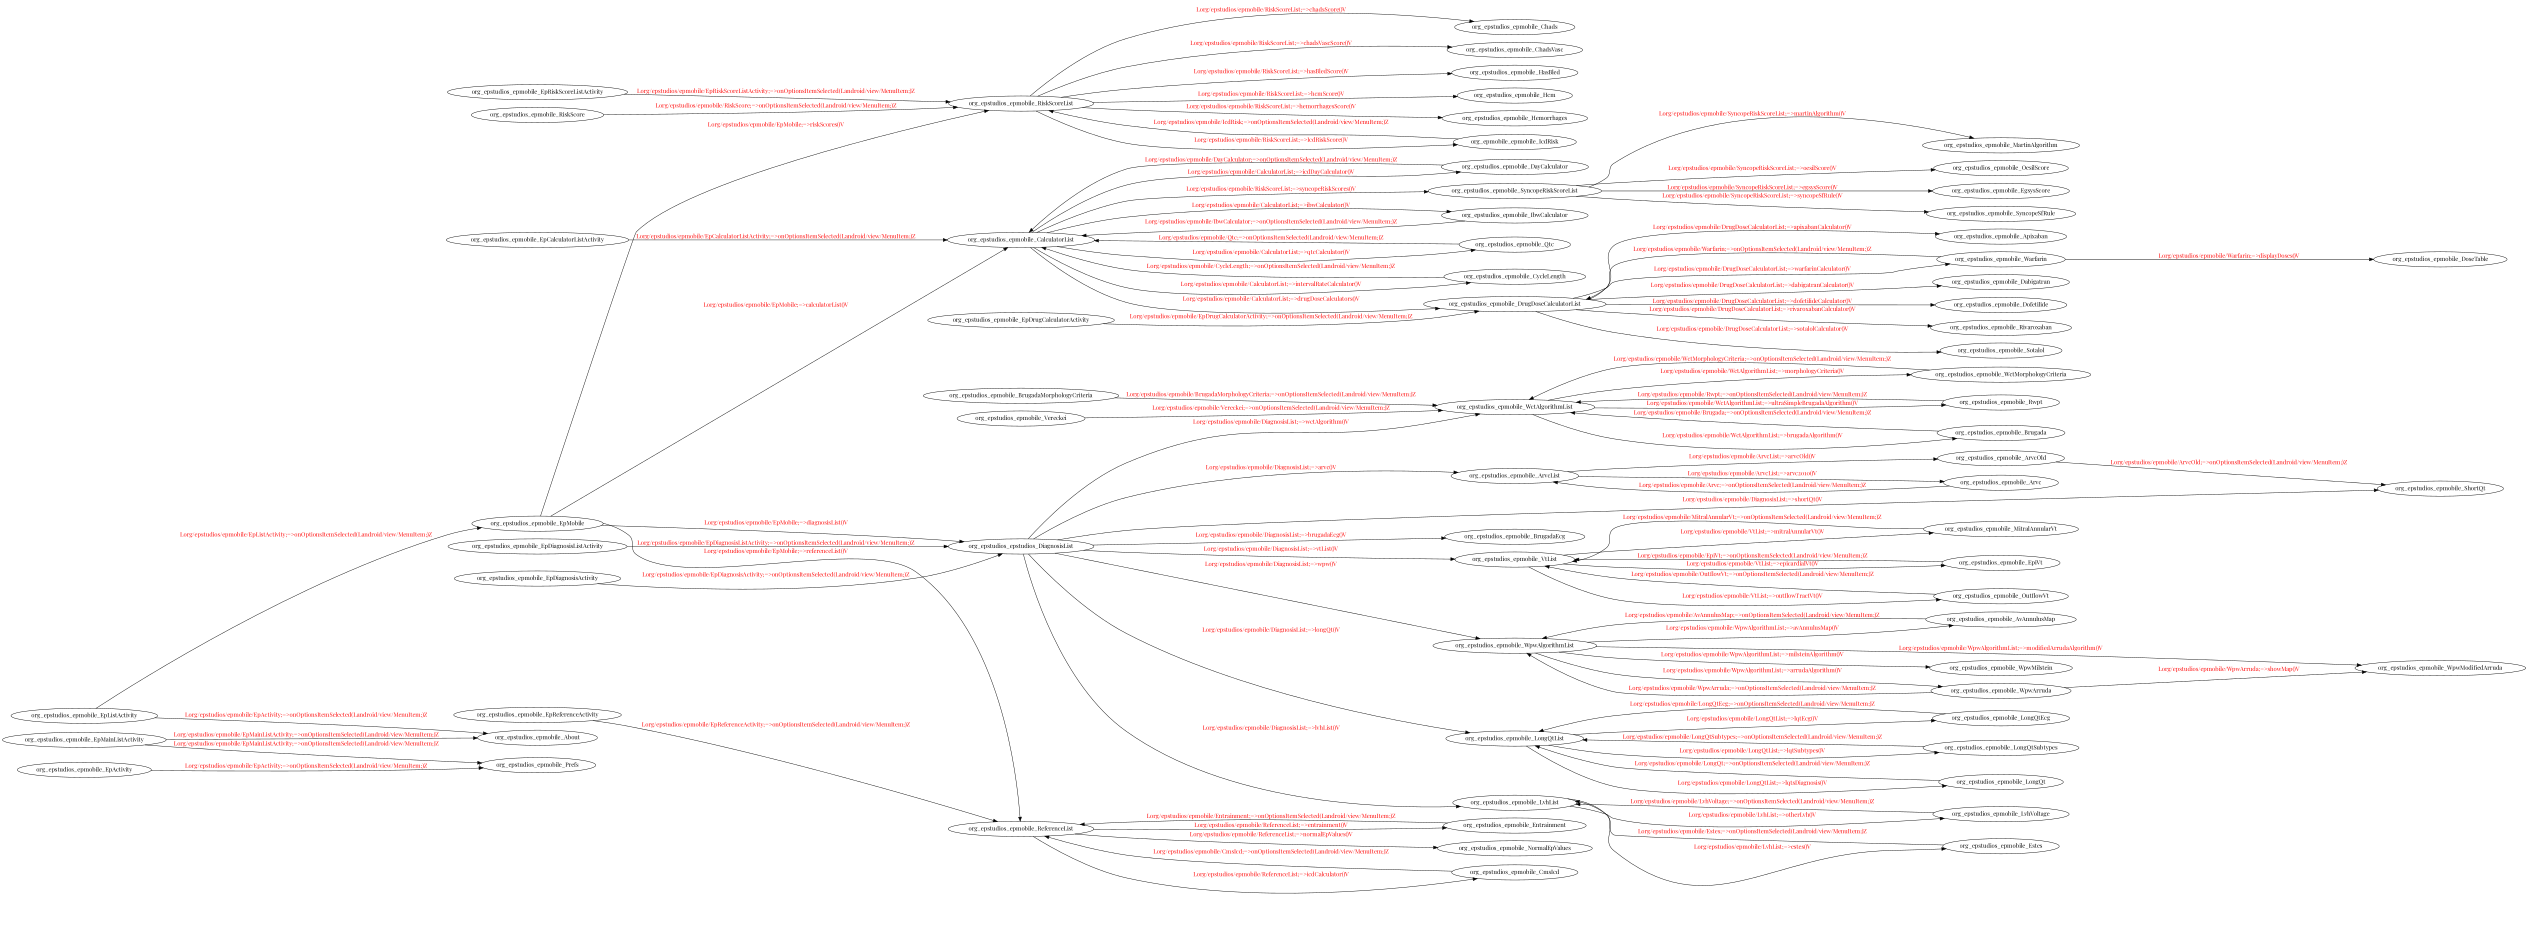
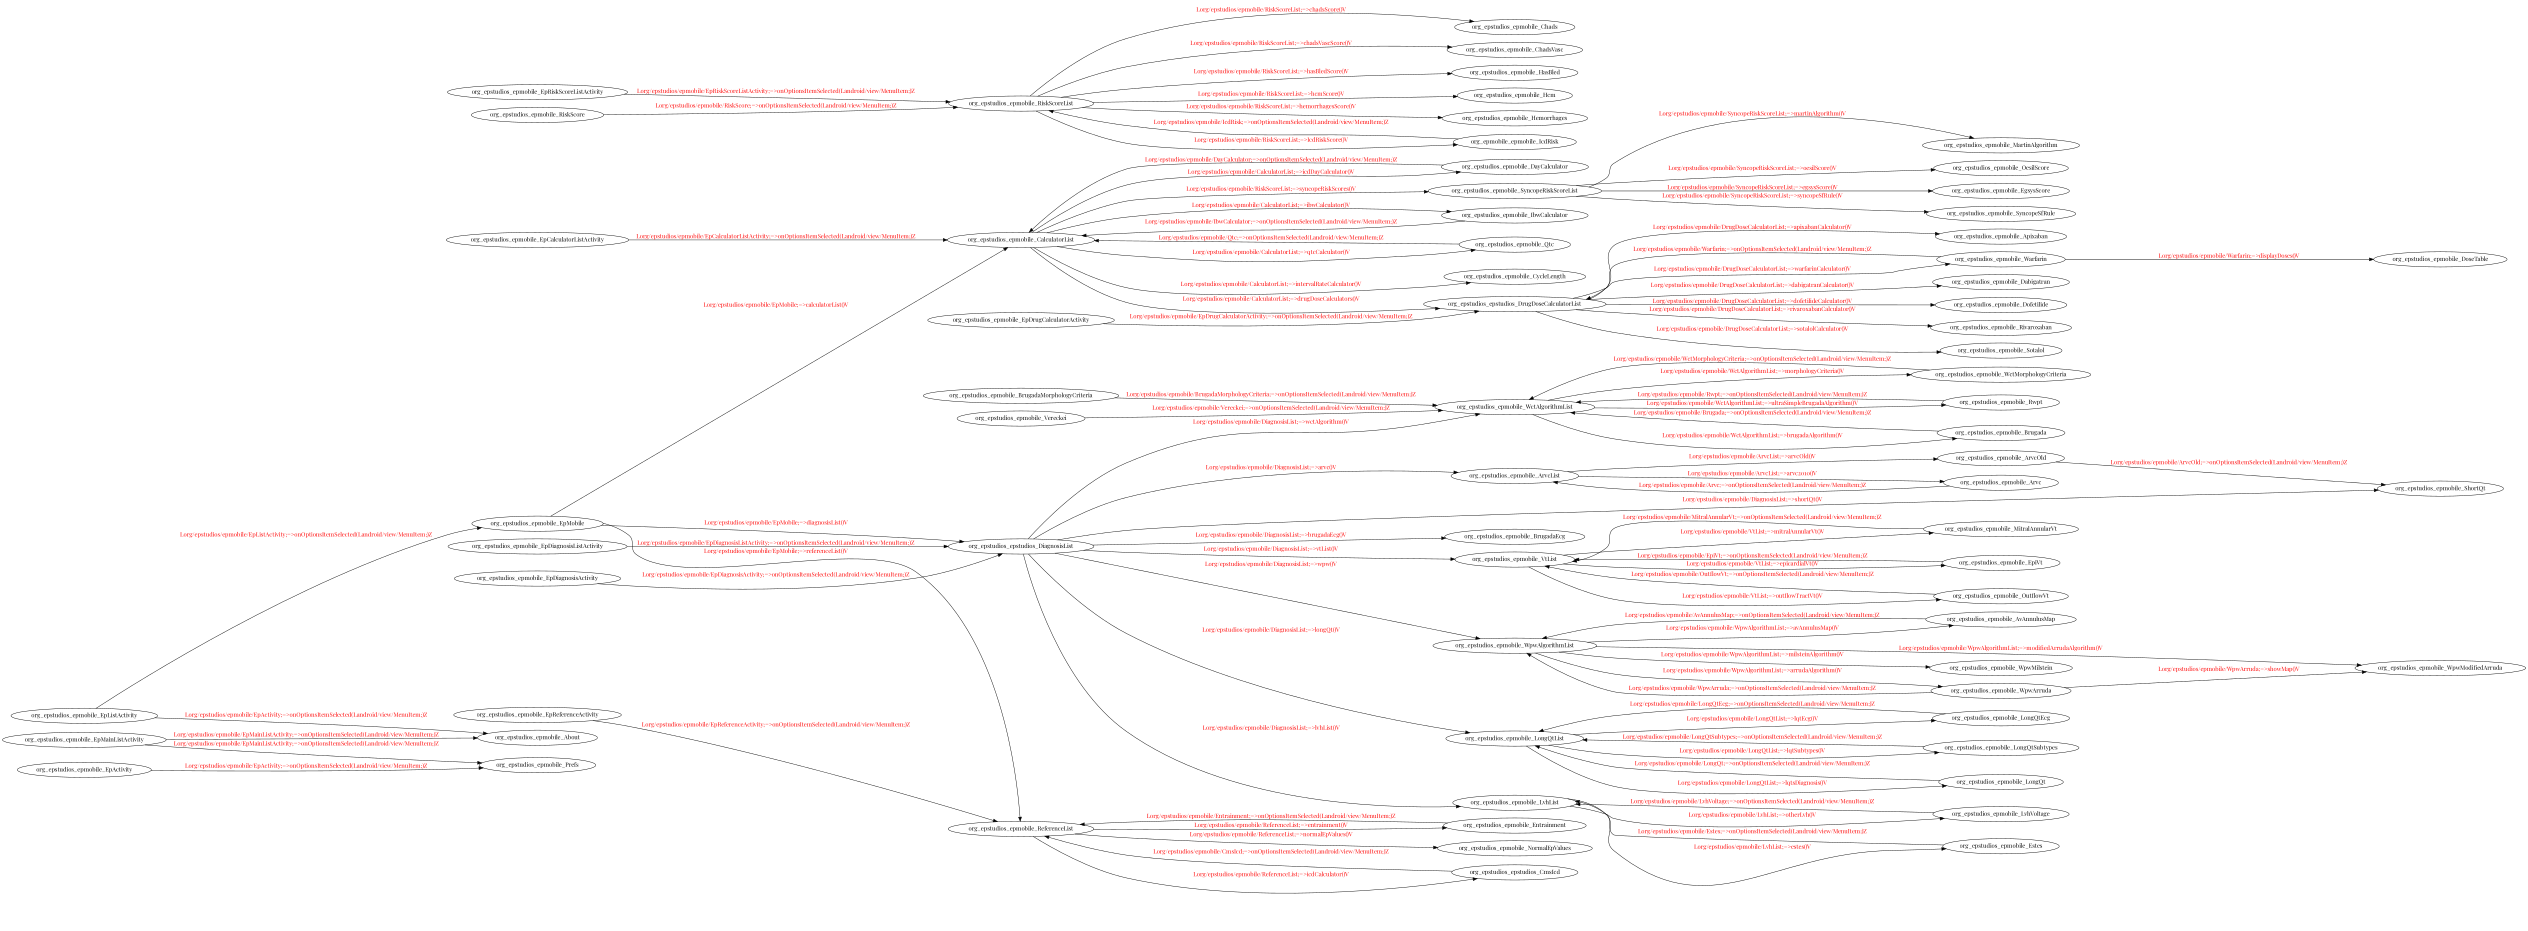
(665, 212) -> none
(1244, 276) -> none
(1515, 304) -> (1515, 304)
(1515, 872) -> (1515, 872)
